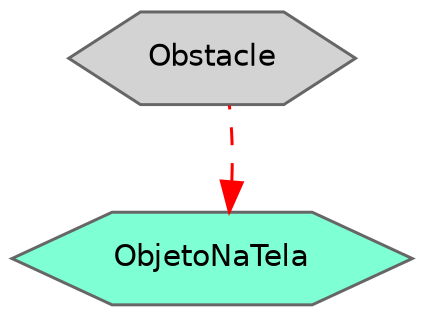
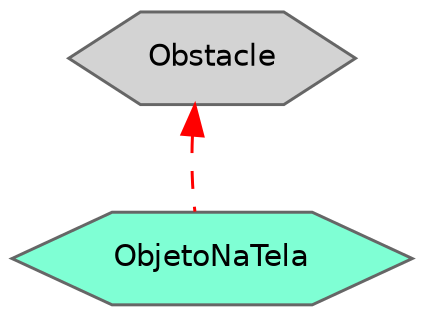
(232, 143) -> (192, 173)
